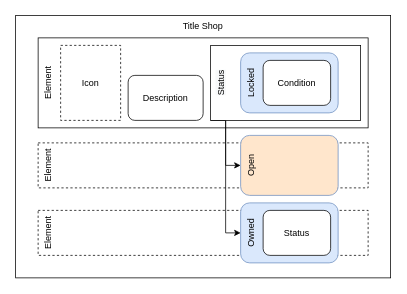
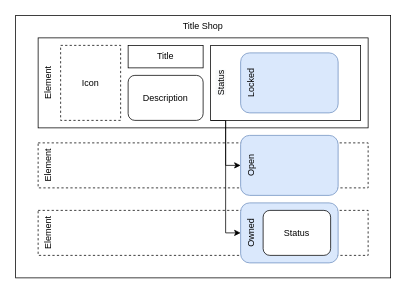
none -> (165, 57)
(297, 83) -> none
(289, 165) -> (289, 165)
